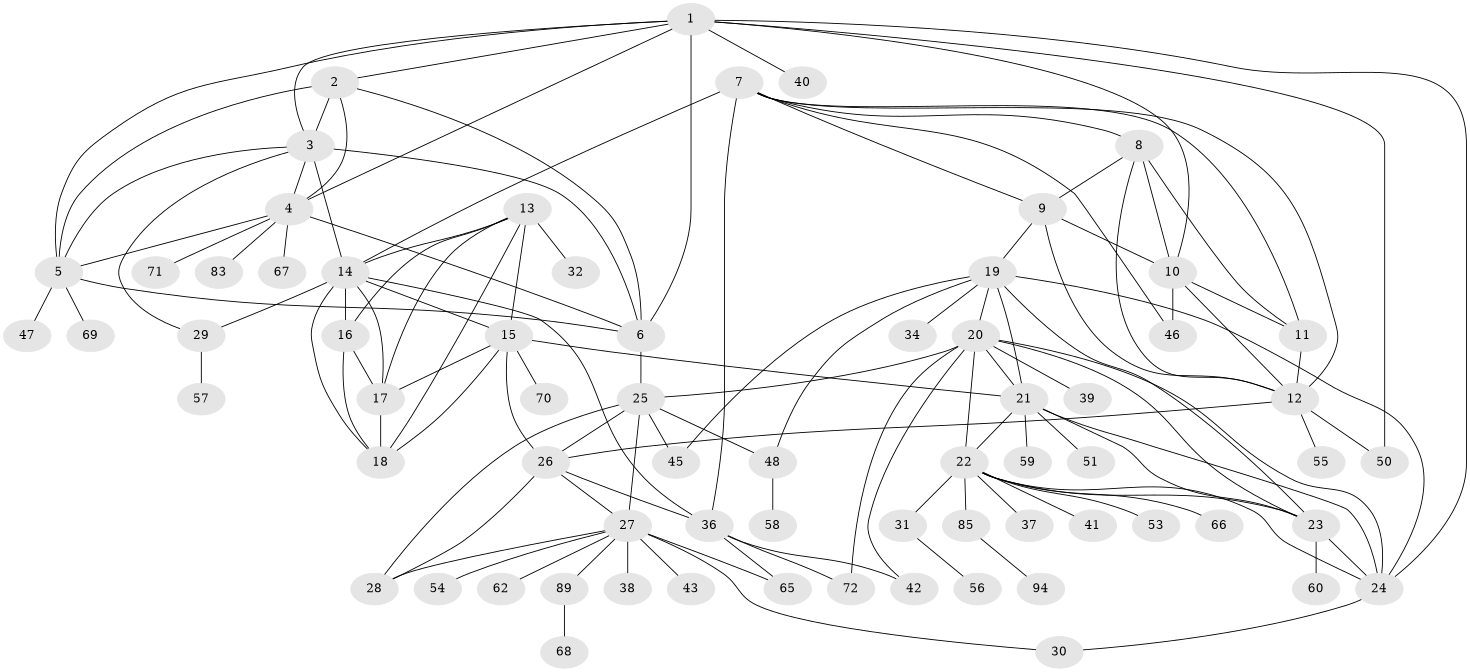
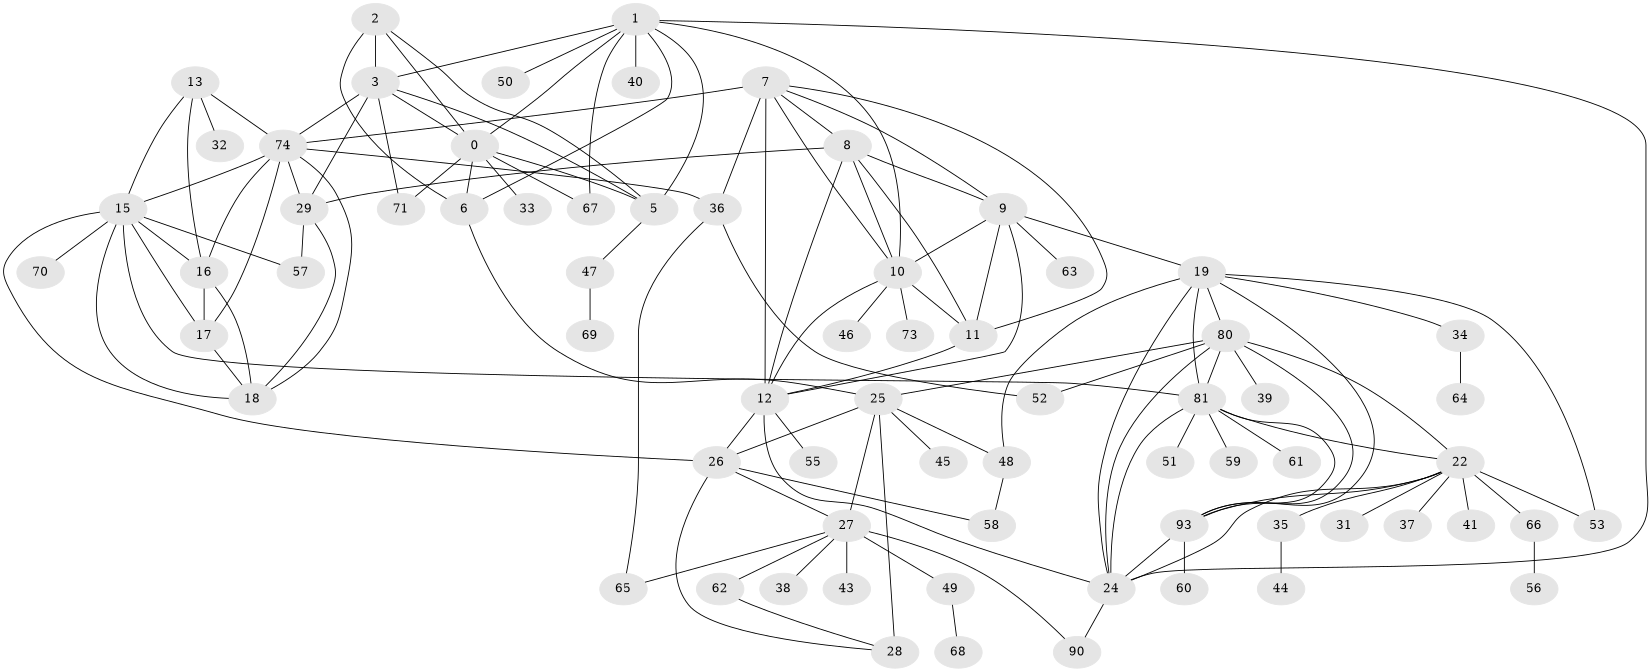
(513, 51) -> (593, 114)
(997, 148) -> (829, 180)
none -> (612, 164)
(513, 177) -> (388, 146)
(289, 209) -> (475, 146)
none -> (209, 240)
none -> (164, 241)
(219, 273) -> (528, 209)
(346, 273) -> (283, 146)
none -> (988, 273)
none -> (1070, 273)
(430, 281) -> none
(75, 304) -> (590, 304)
(335, 307) -> none
(811, 333) -> (1469, 309)
none -> (910, 336)
(976, 336) -> (1226, 336)
(458, 338) -> (323, 311)
(1024, 399) -> (1202, 399)
none -> (1460, 399)
(1340, 431) -> (903, 519)
none -> (1297, 462)
(624, 494) -> (848, 493)
(966, 526) -> (1281, 526)
(1316, 526) -> (1184, 526)
(498, 551) -> (806, 624)
(940, 557) -> (1534, 554)
(438, 589) -> none
(564, 589) -> (951, 589)
(851, 589) -> (1040, 399)
(914, 589) -> none
(1041, 589) -> (1281, 589)
(1059, 652) -> (1077, 652)
